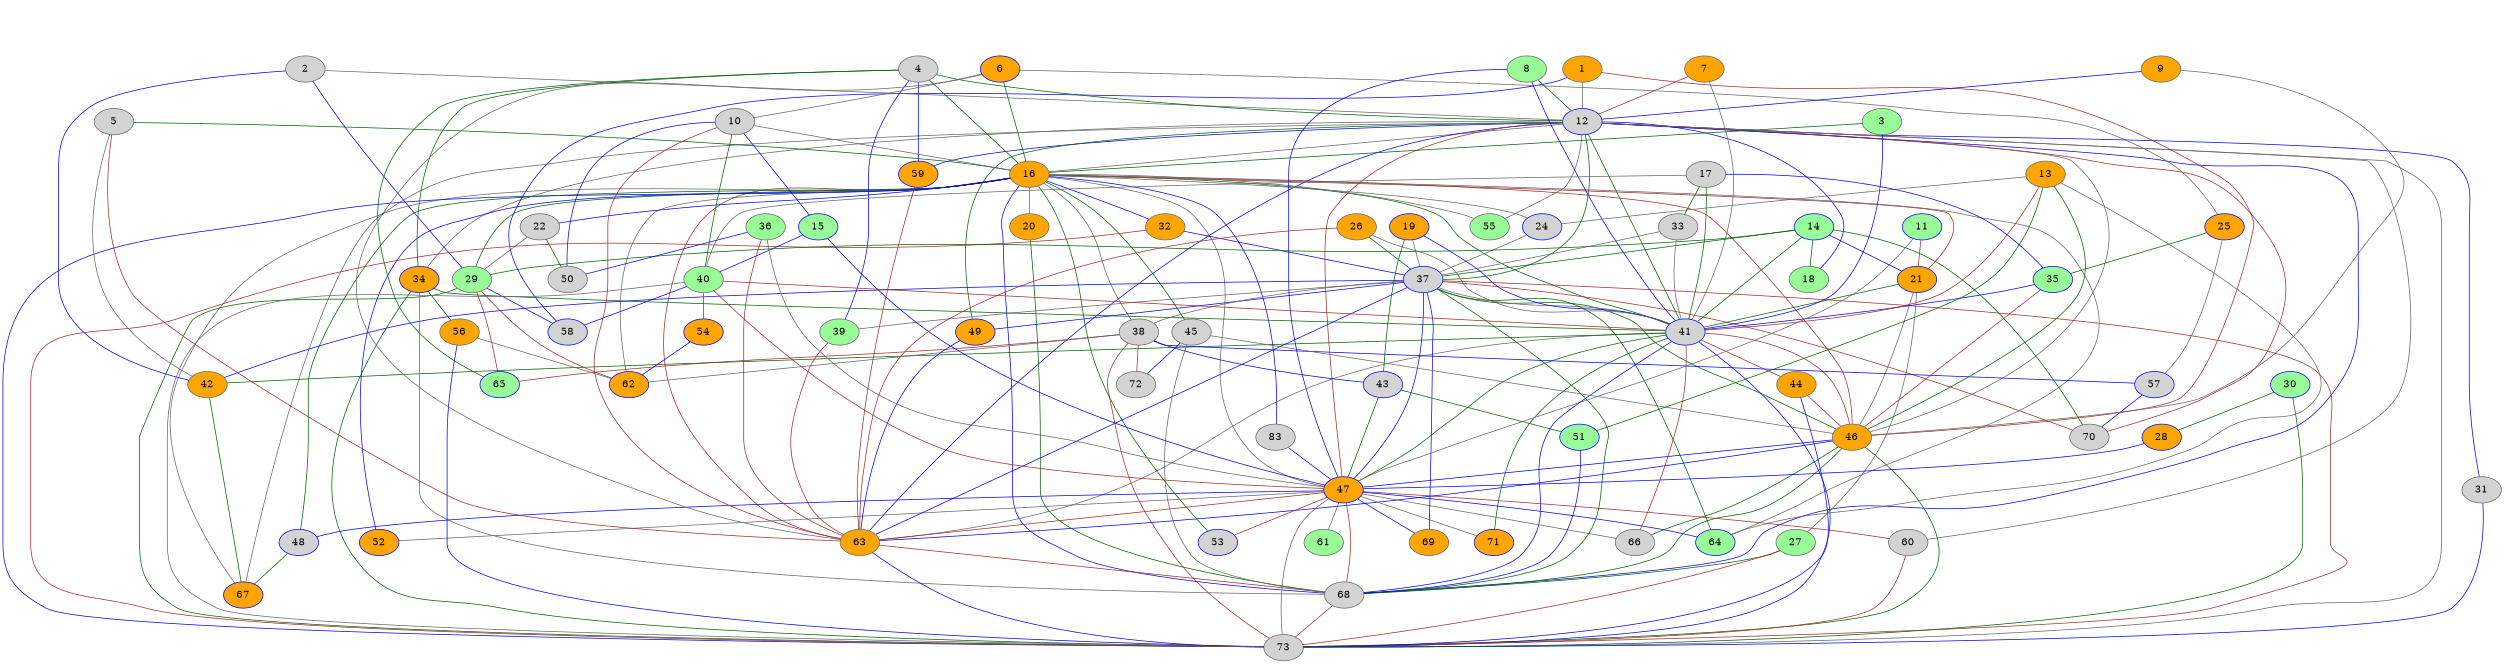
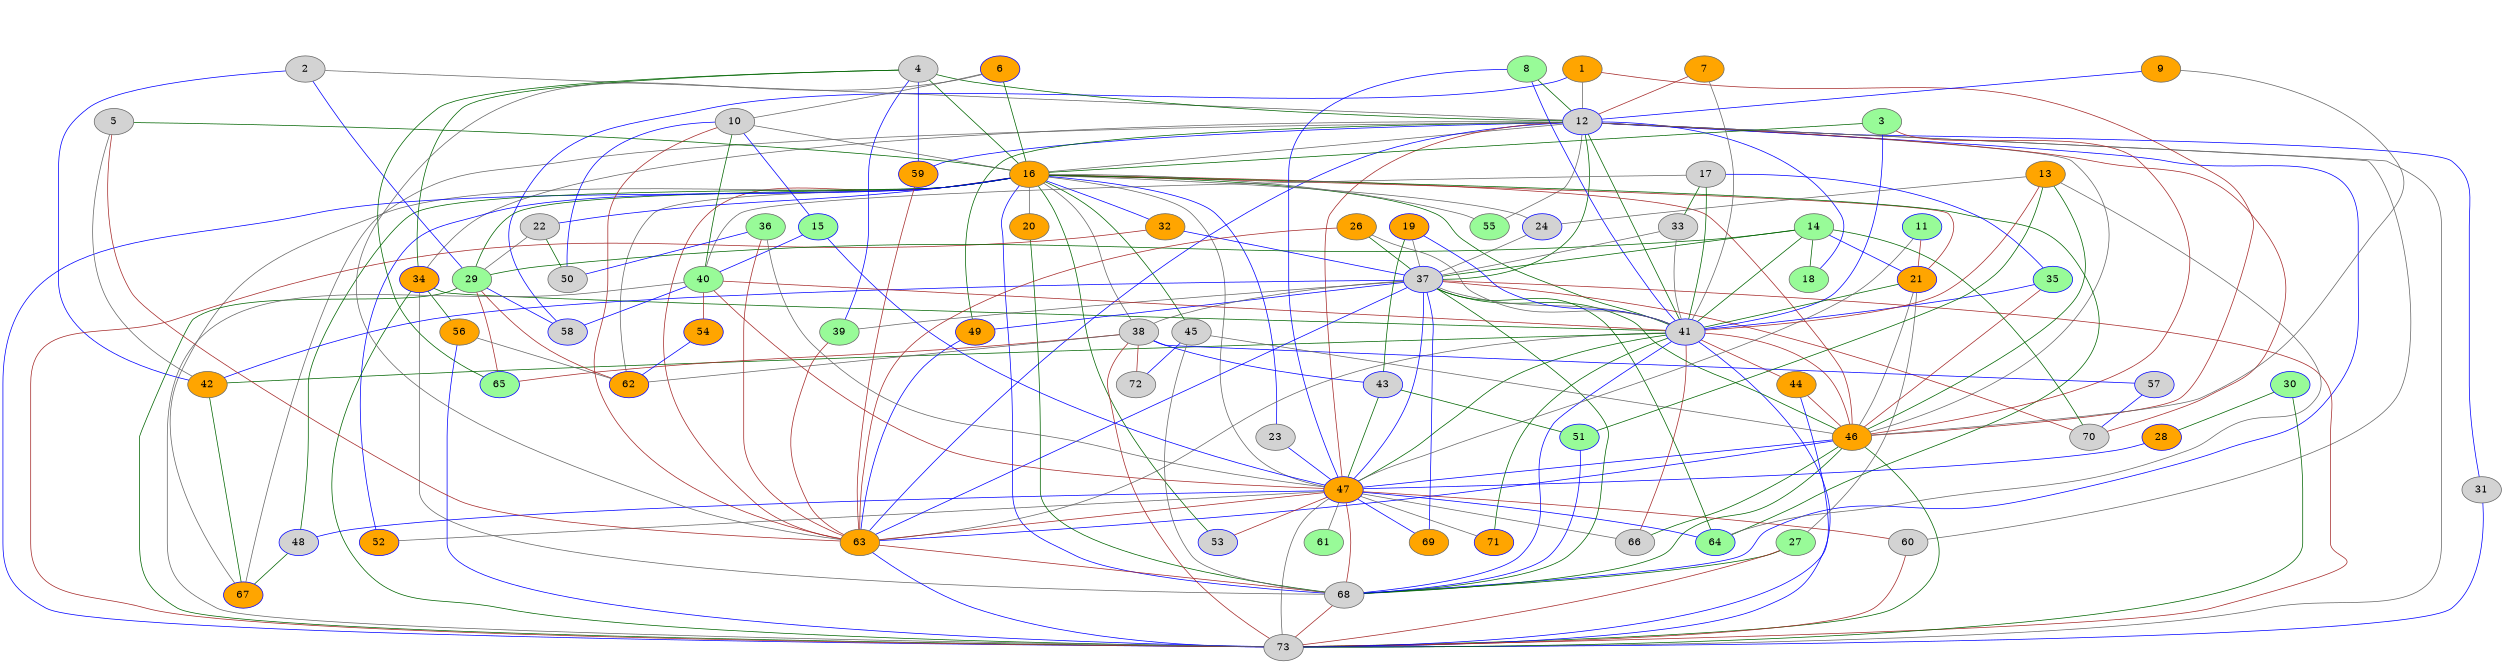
(1814, 227) -> (1814, 227)
(2225, 227) -> none
(2049, 236) -> (2049, 236)
none -> (2188, 277)
(1276, 437) -> (1276, 437)
